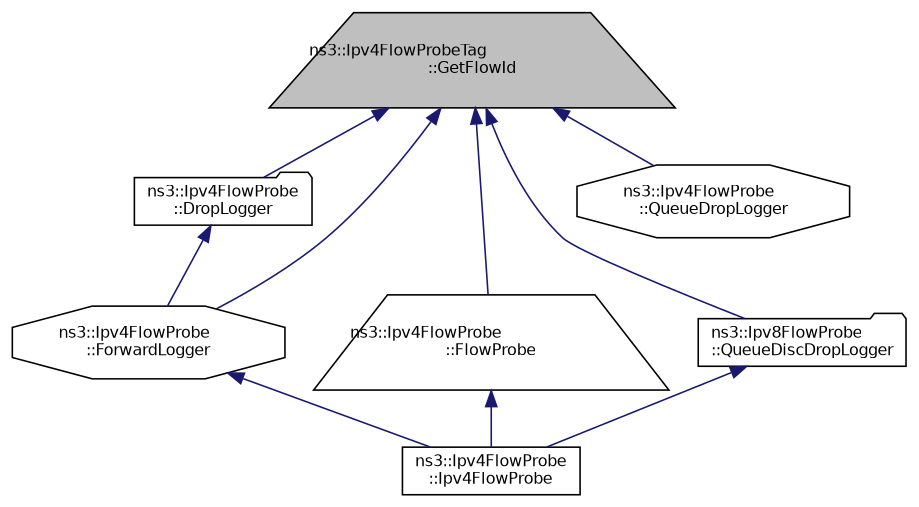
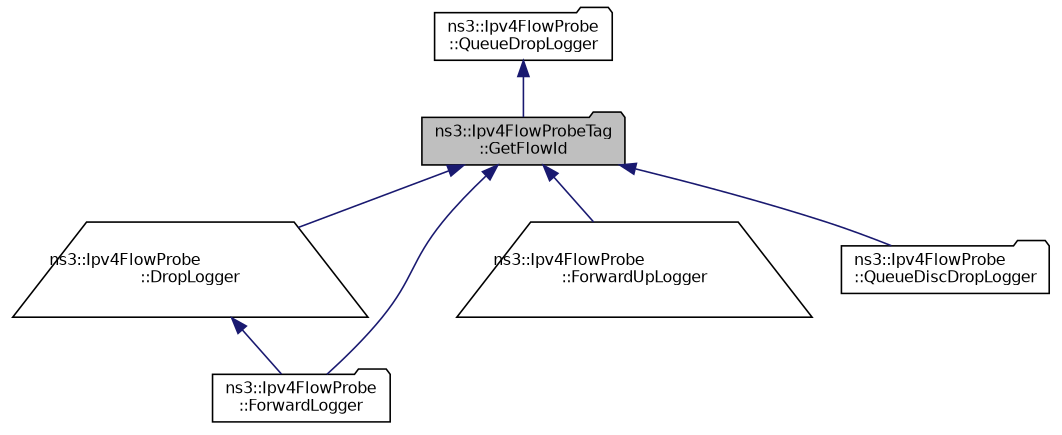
(472, 60) -> (523, 141)
(610, 141) -> (523, 97)
(223, 201) -> (190, 270)
(713, 201) -> (523, 36)
(149, 342) -> (301, 398)
(491, 342) -> (634, 270)
(802, 342) -> (945, 270)
(491, 471) -> none
